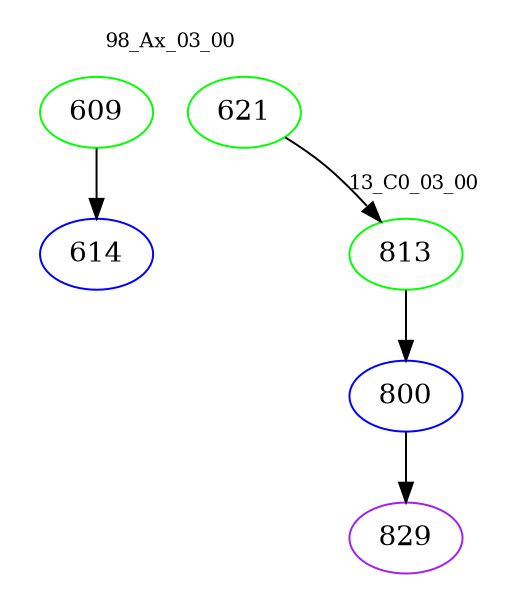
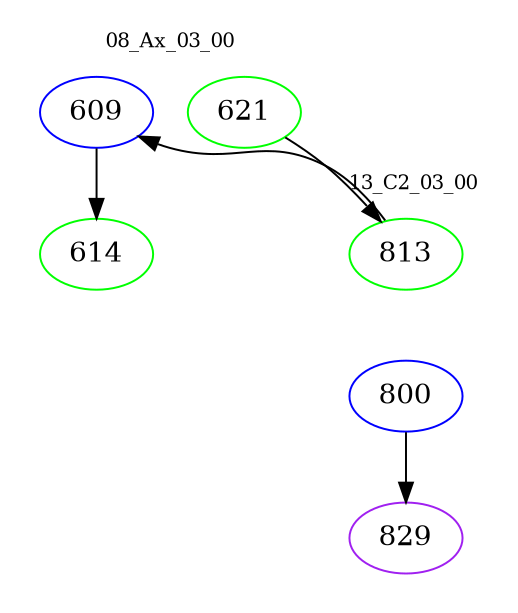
(170, 42) -> (170, 42)
(97, 112) -> (97, 112)
(414, 184) -> (414, 184)
(97, 254) -> (97, 254)
(406, 316) -> (283, 152)
